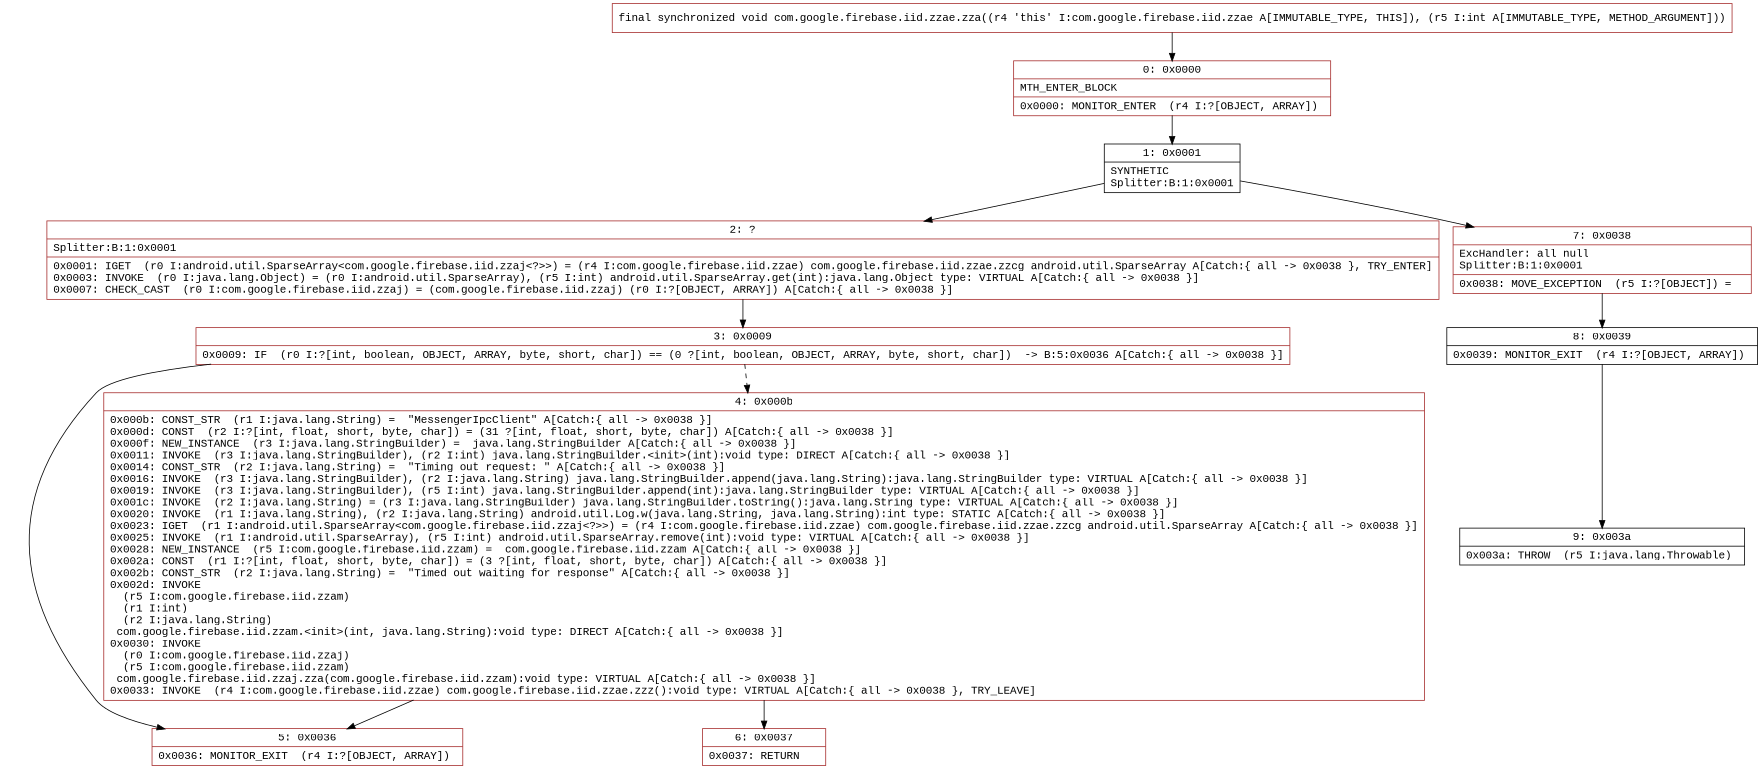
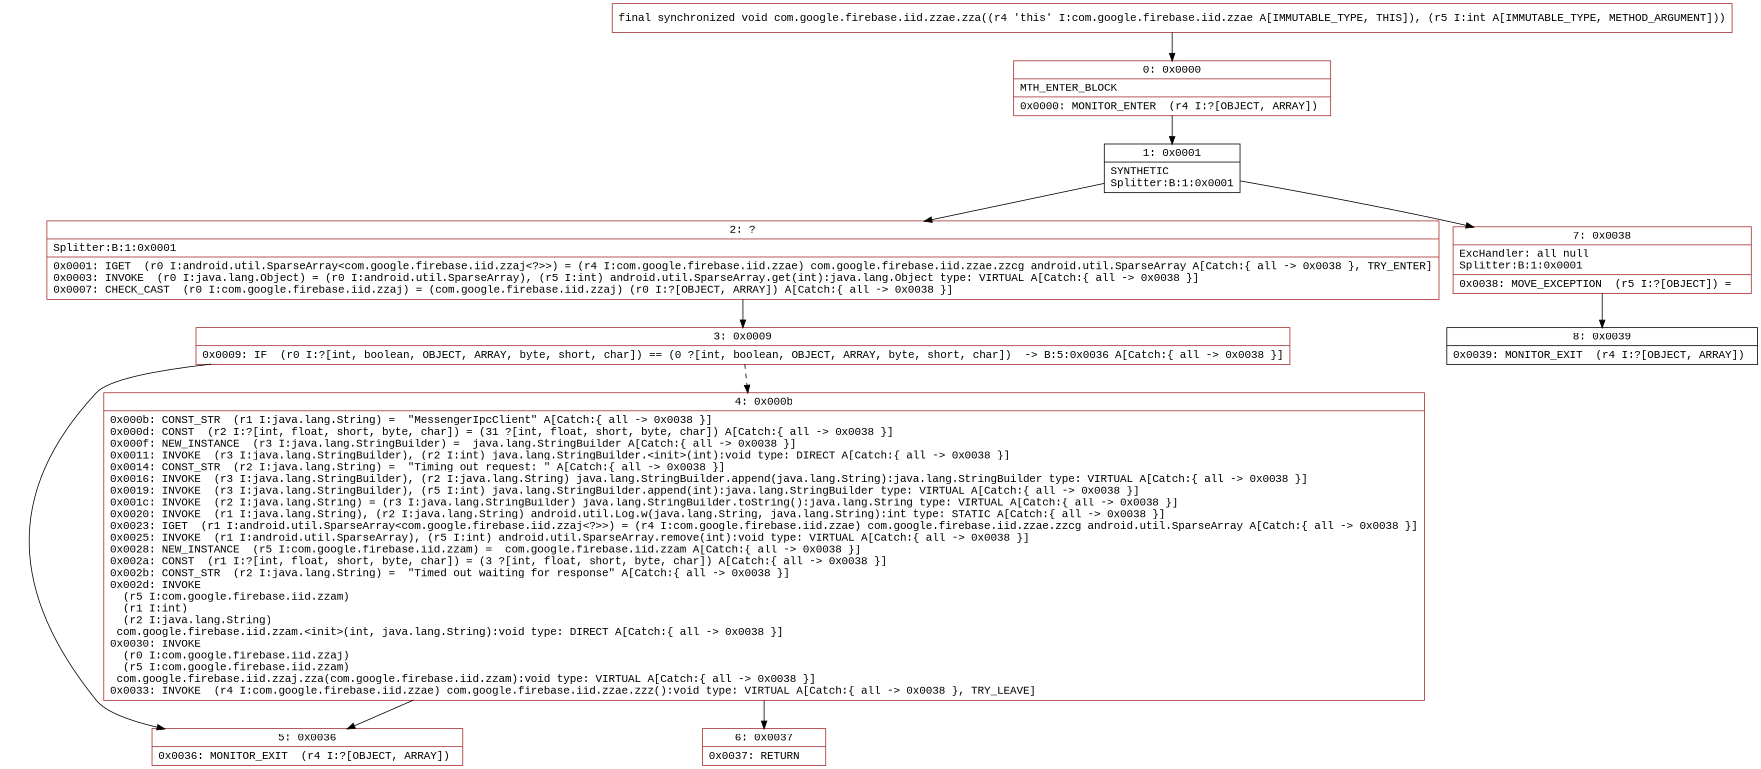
(1602, 547) -> none
